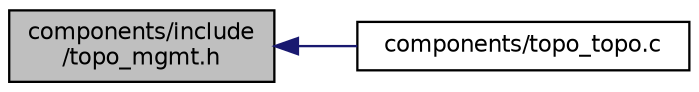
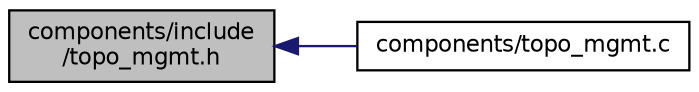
(523, 46) -> (523, 46)
